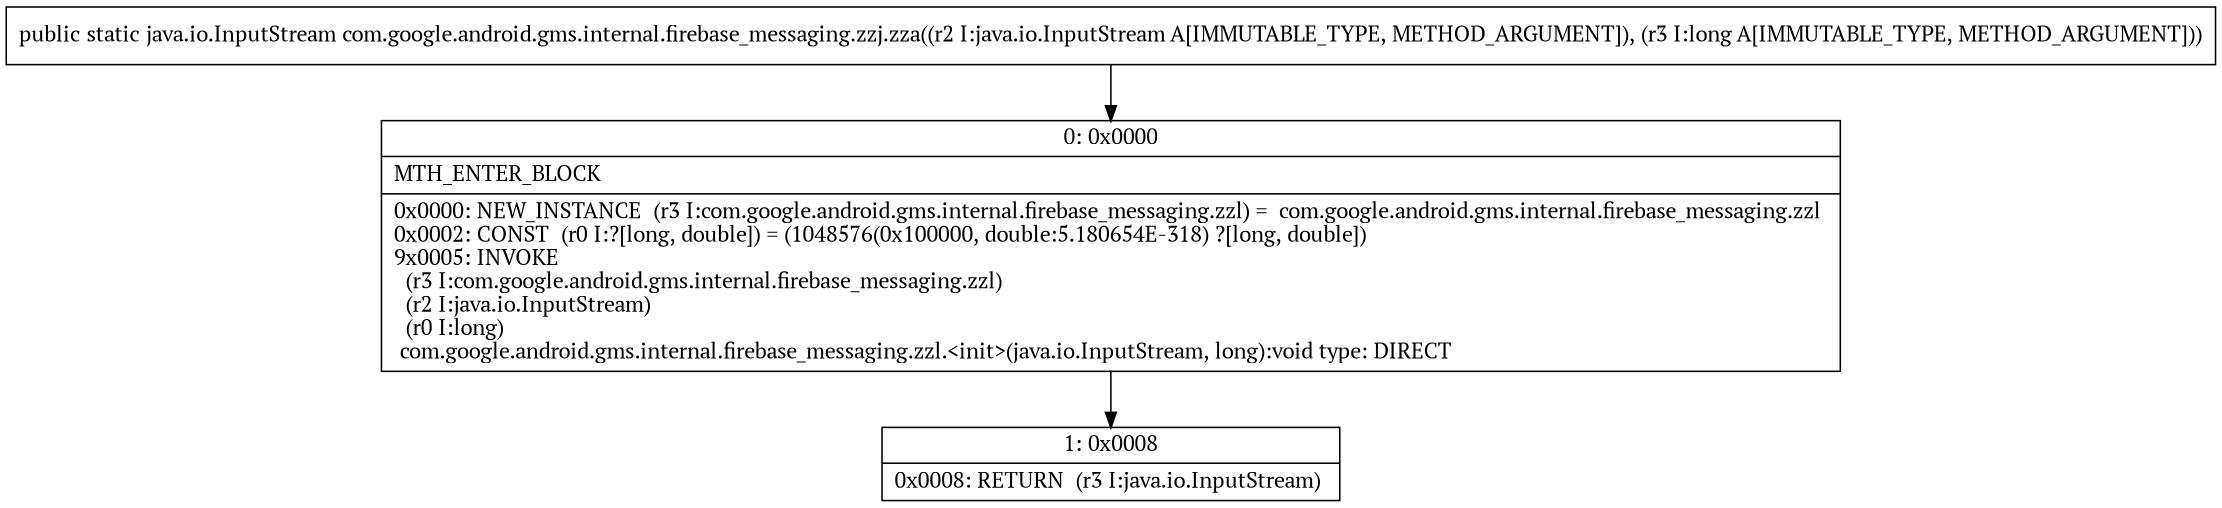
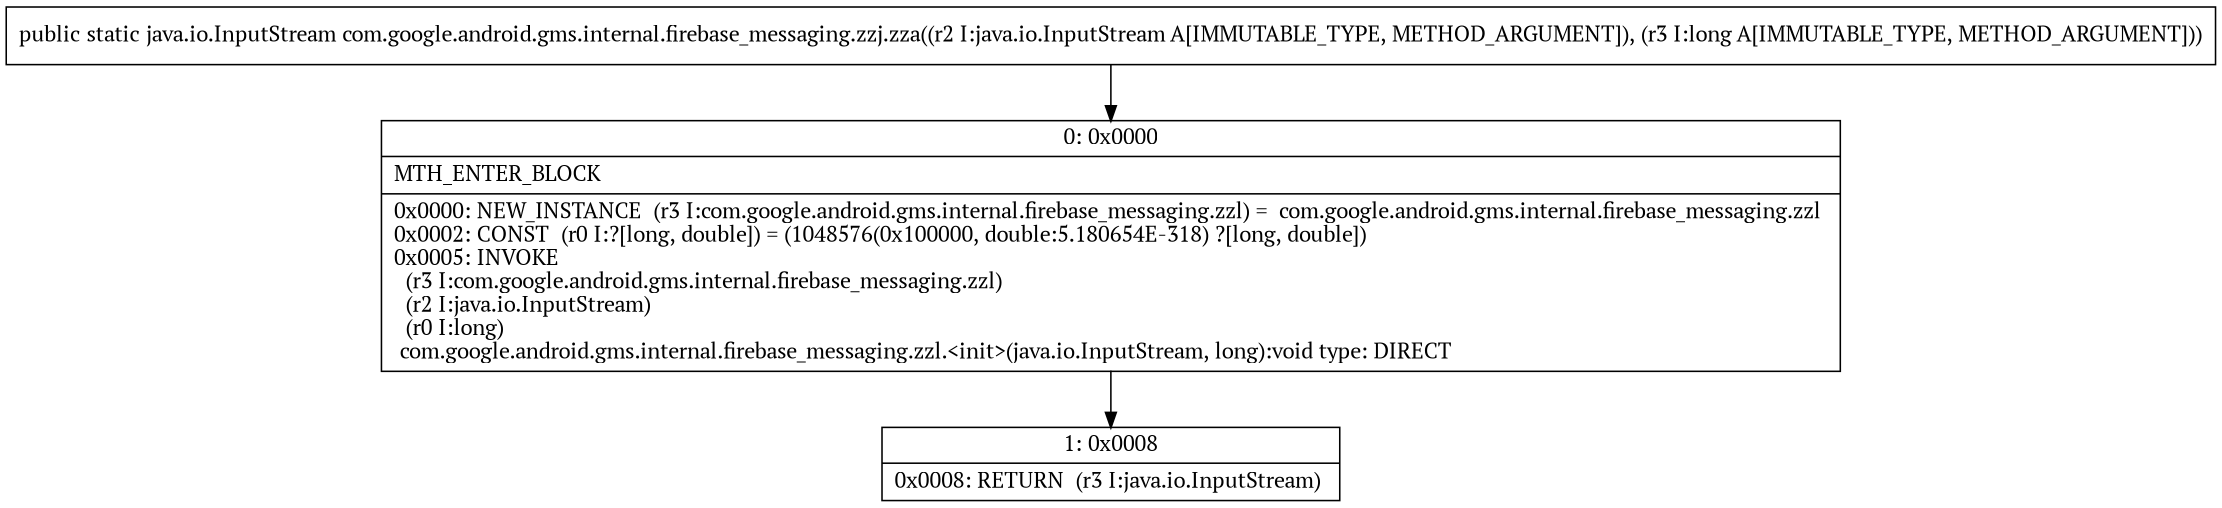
(483, 258) -> (483, 258)
